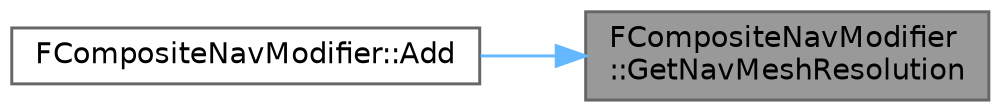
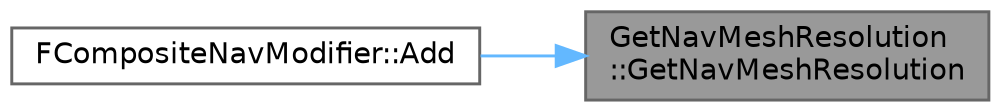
(787, 56) -> (787, 56)
